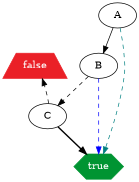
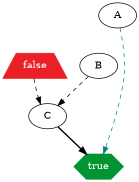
(109, 37) -> none
(47, 94) -> (36, 88)
(99, 113) -> none
